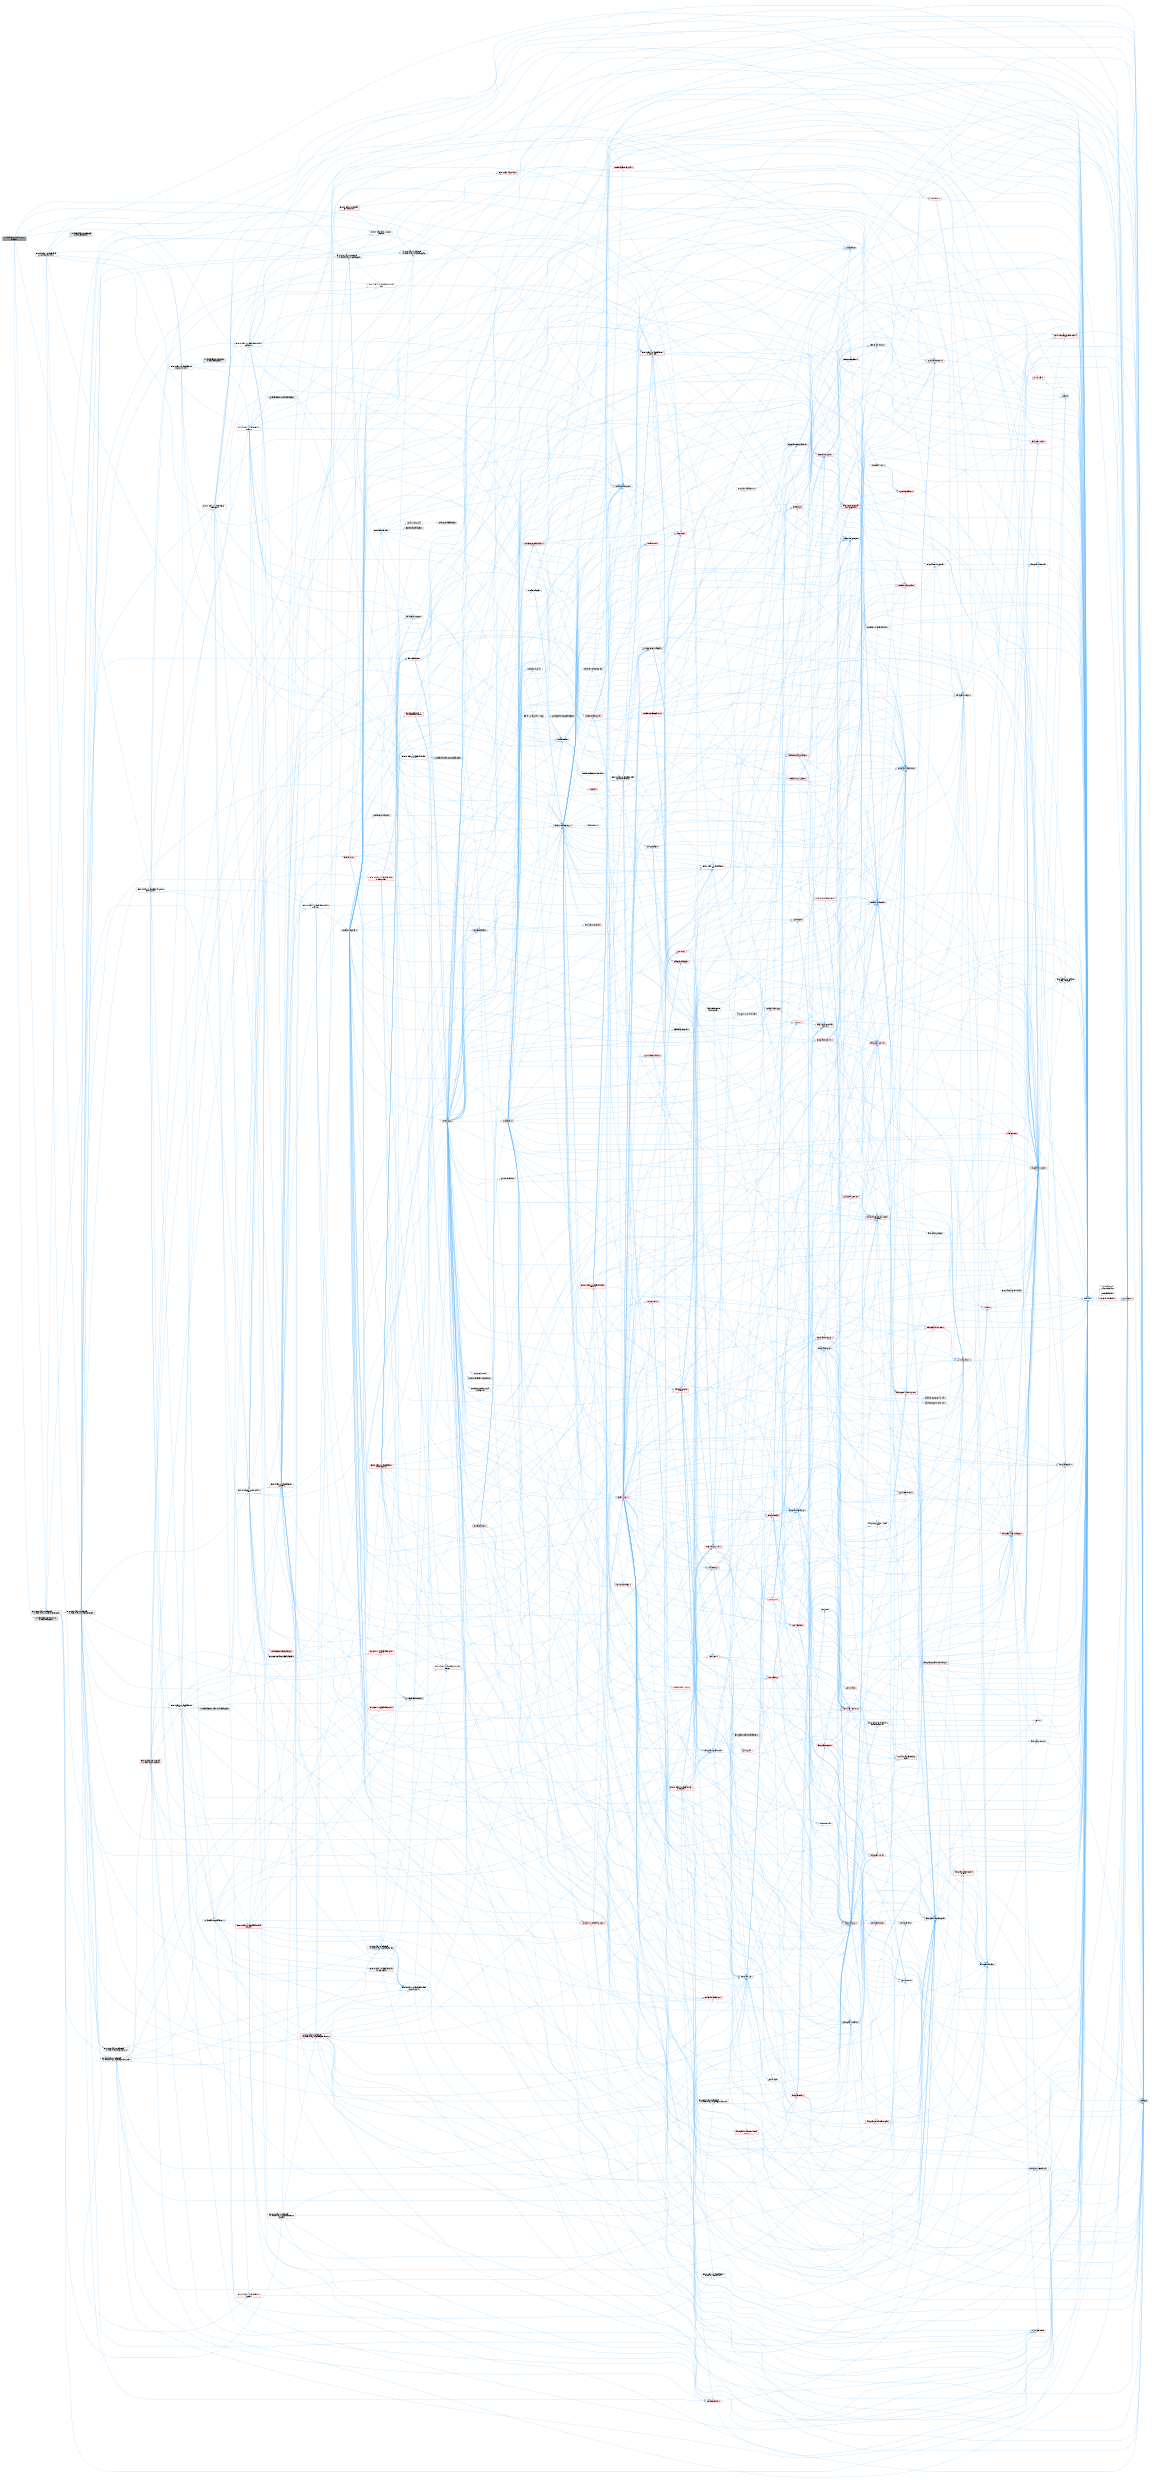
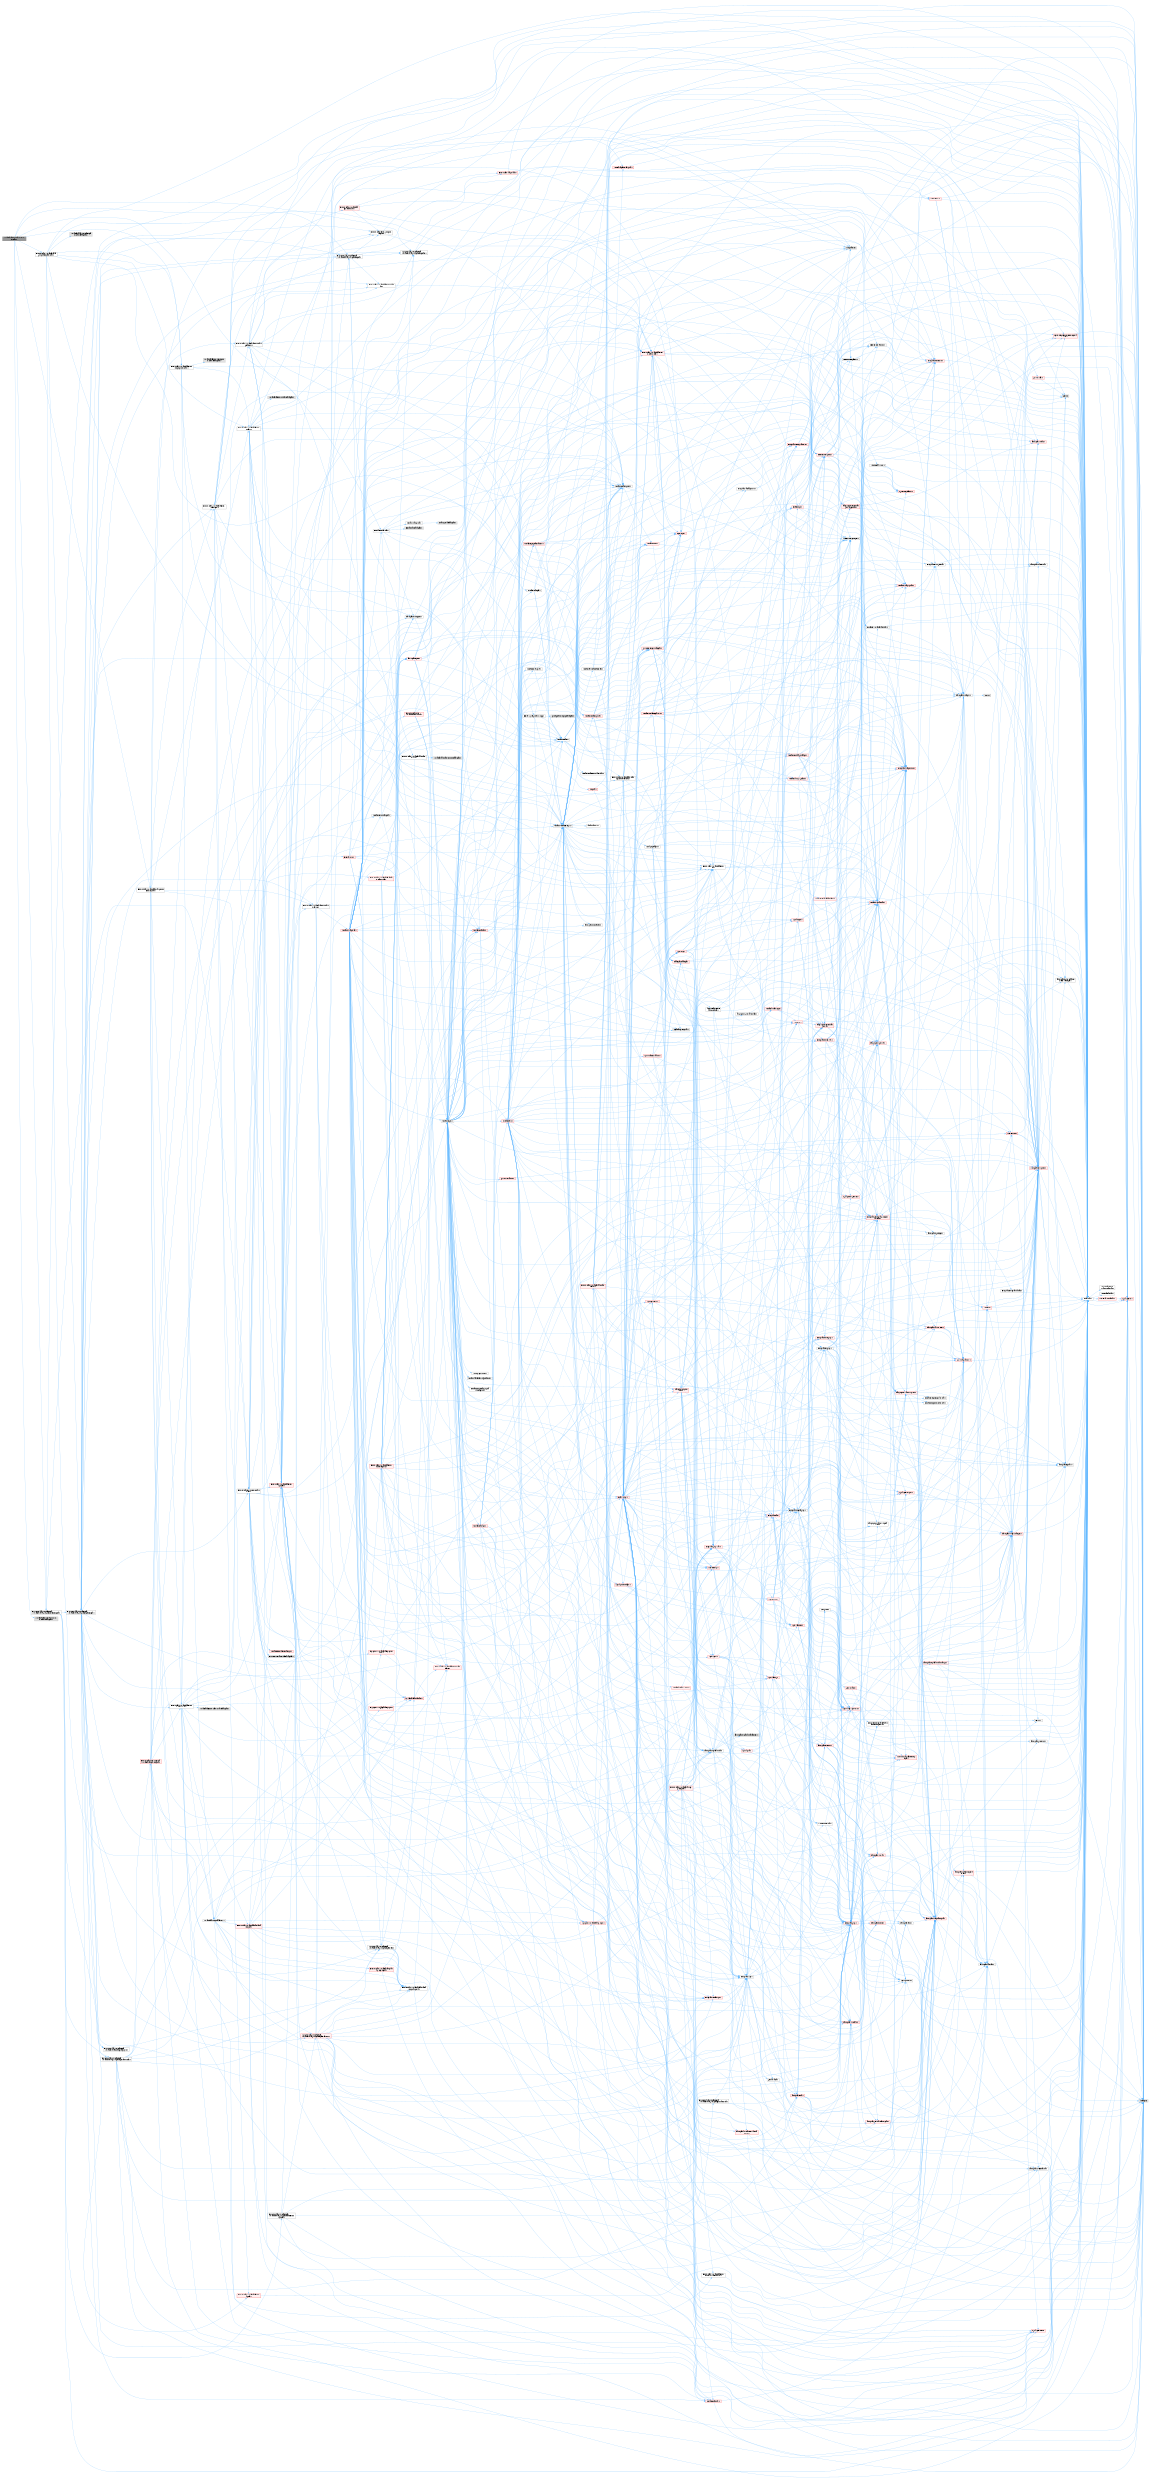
none -> (987, 695)
